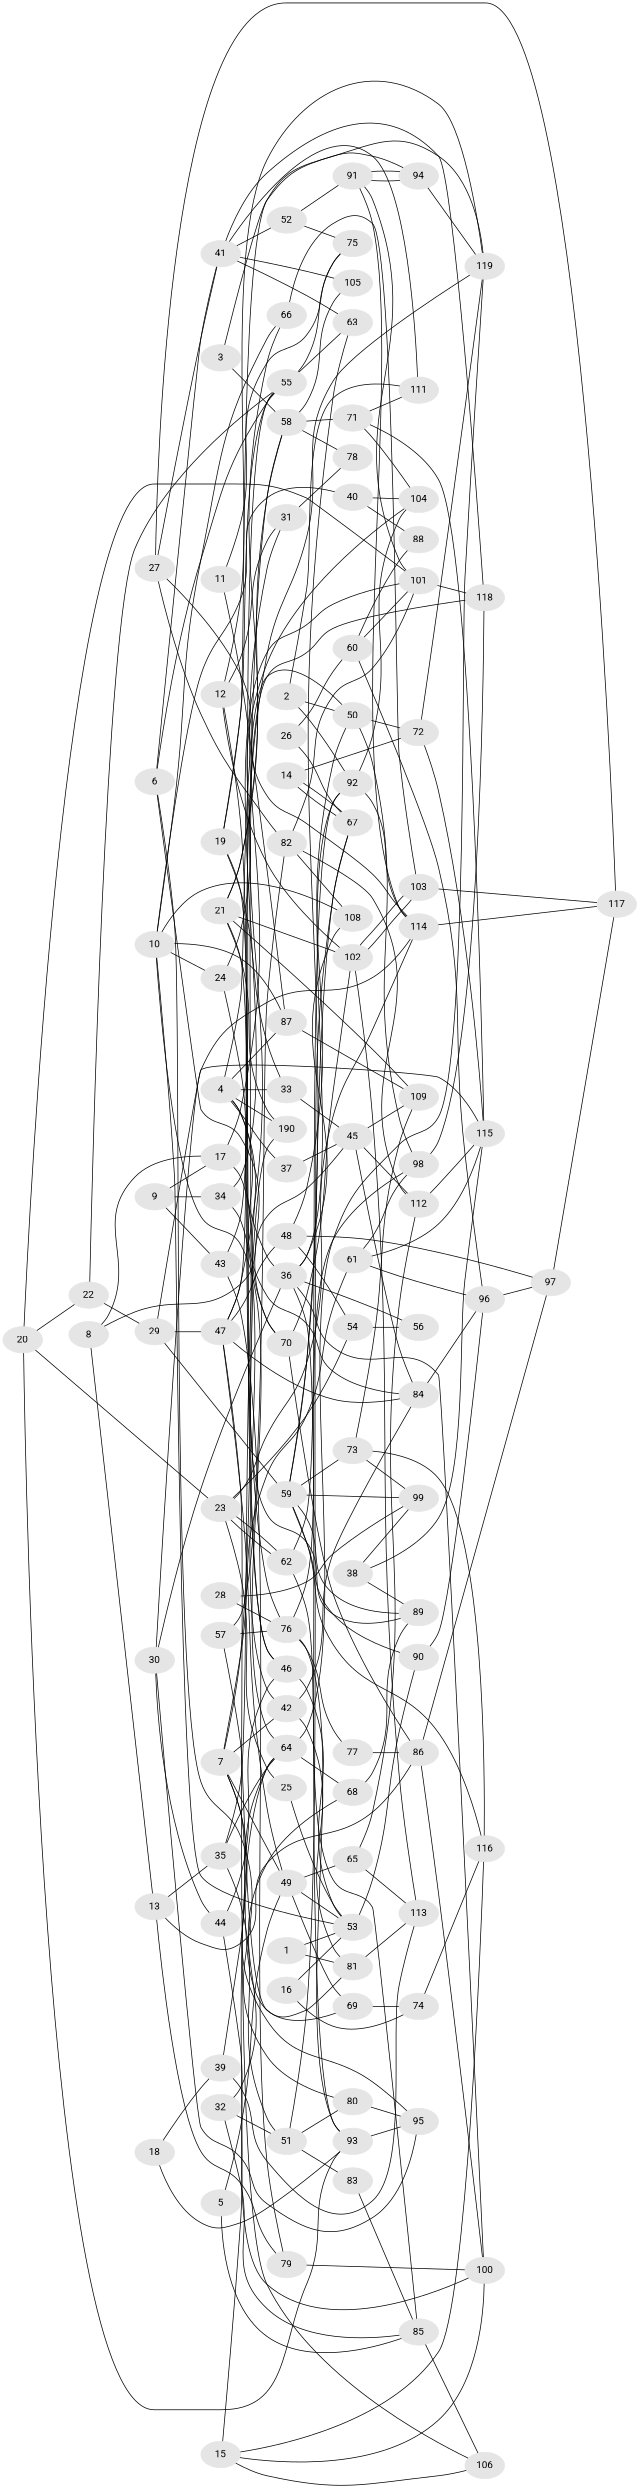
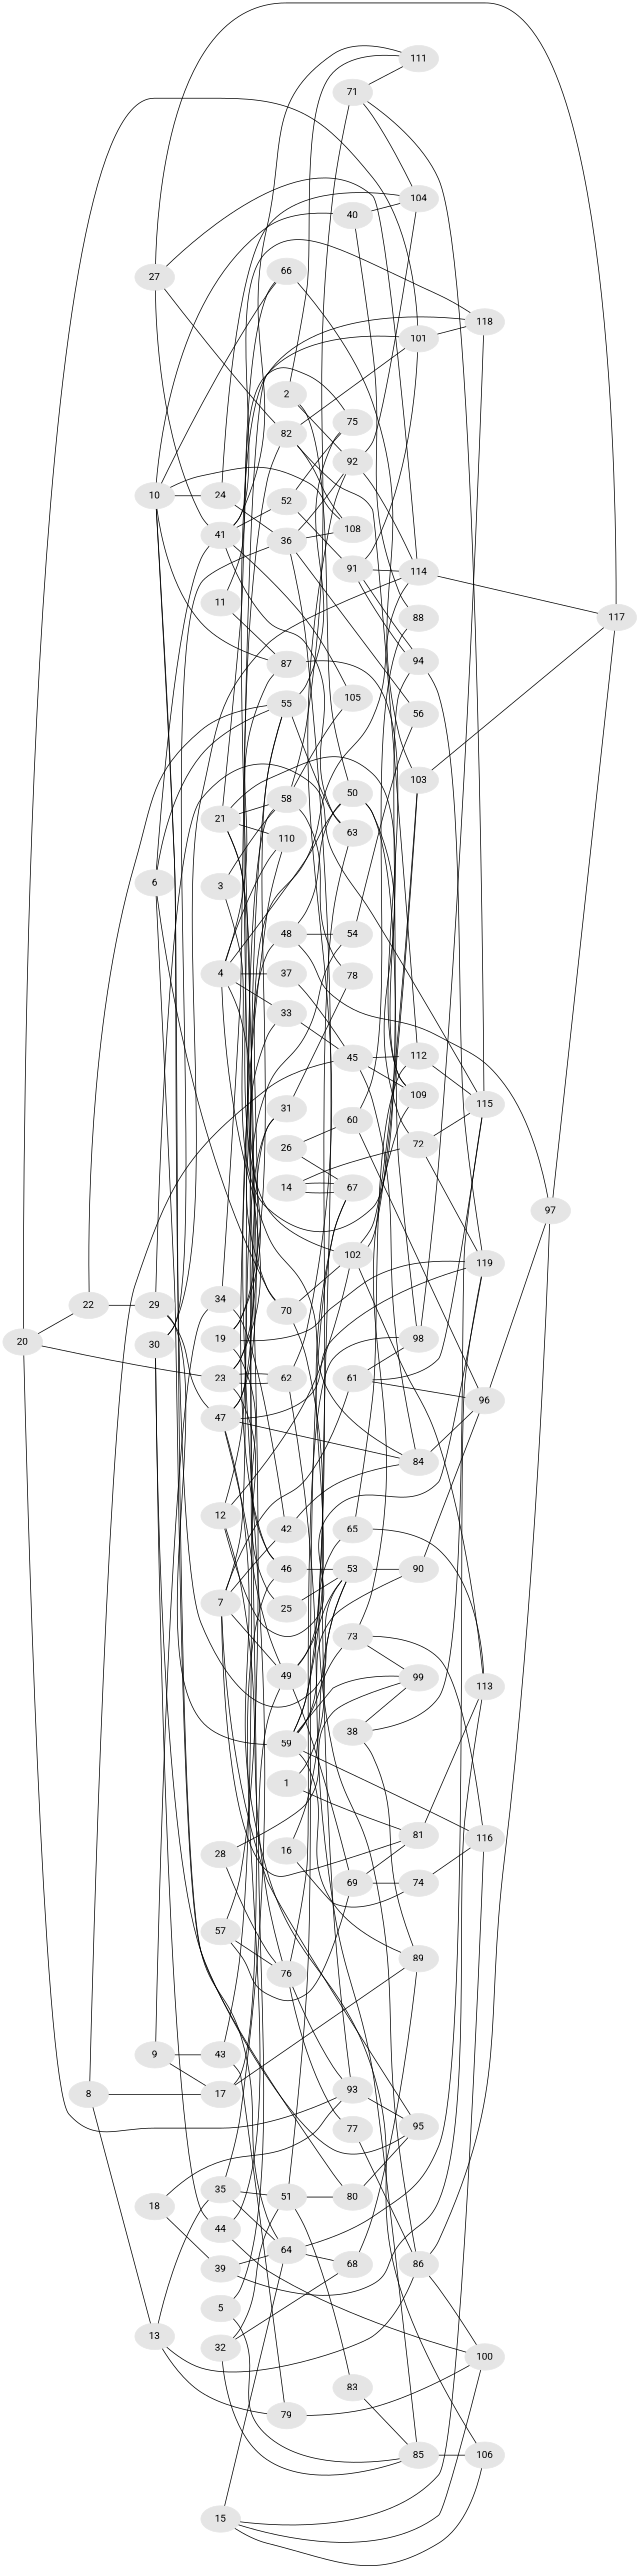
(386, 614) -> none
(287, 1129) -> (287, 839)
(458, 1724) -> none
(320, 1838) -> (386, 1859)
